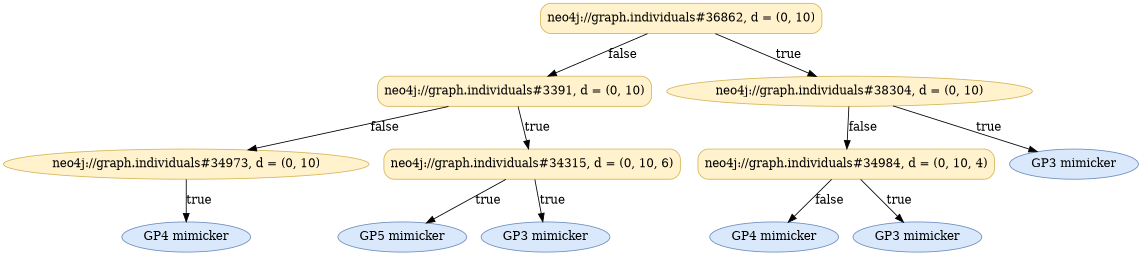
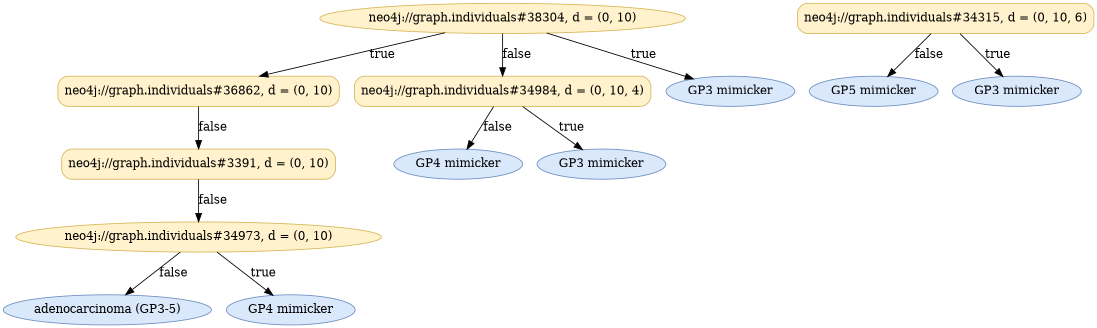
(762, 53) -> (357, 53)
(522, 124) -> none
(488, 201) -> (929, 55)
none -> (107, 310)
